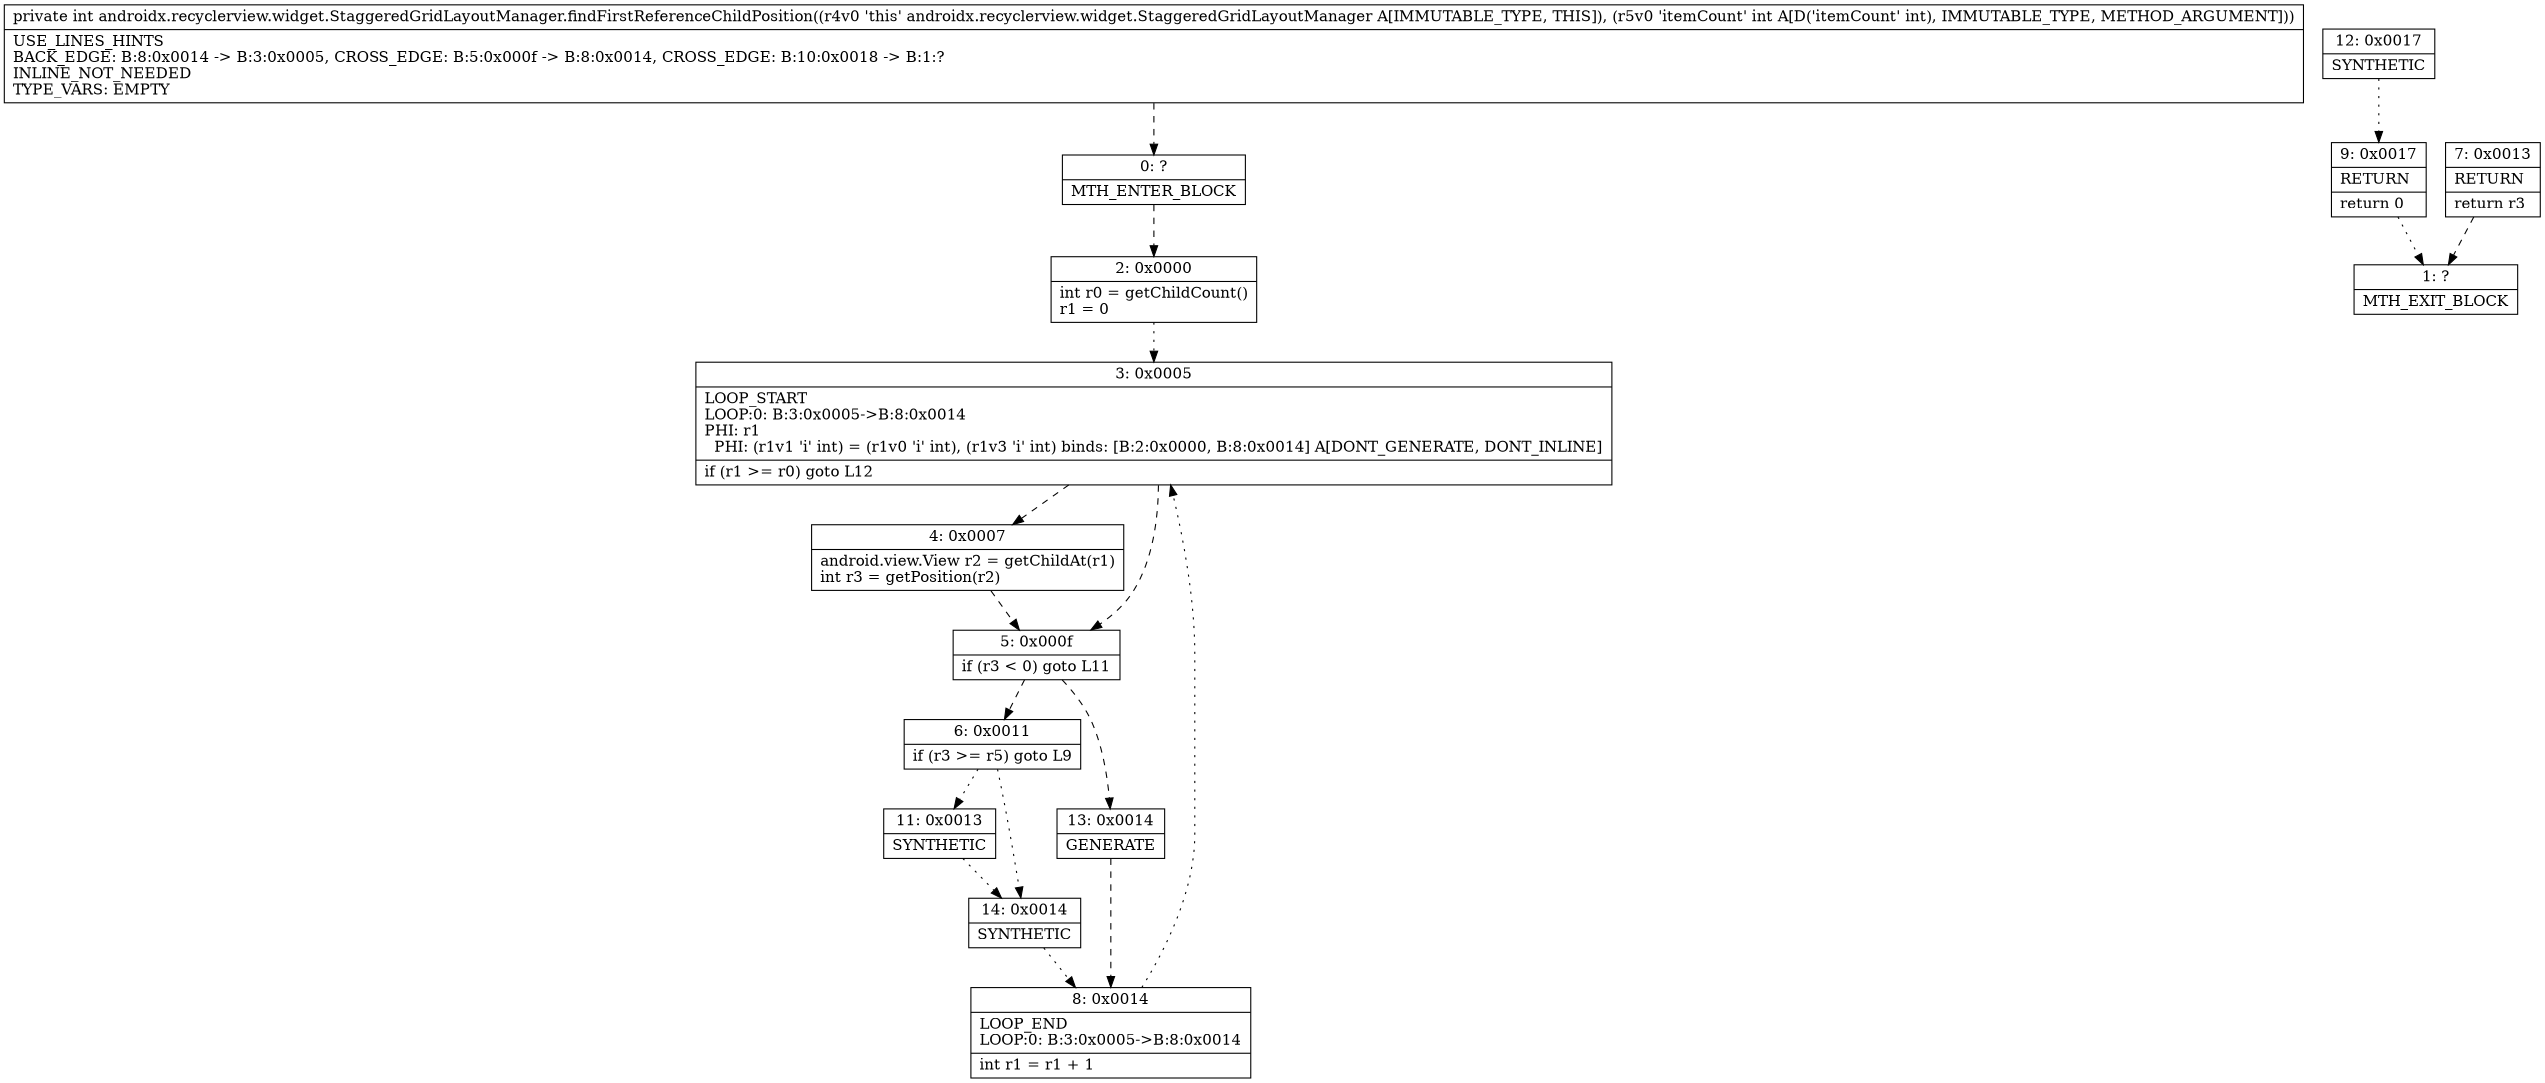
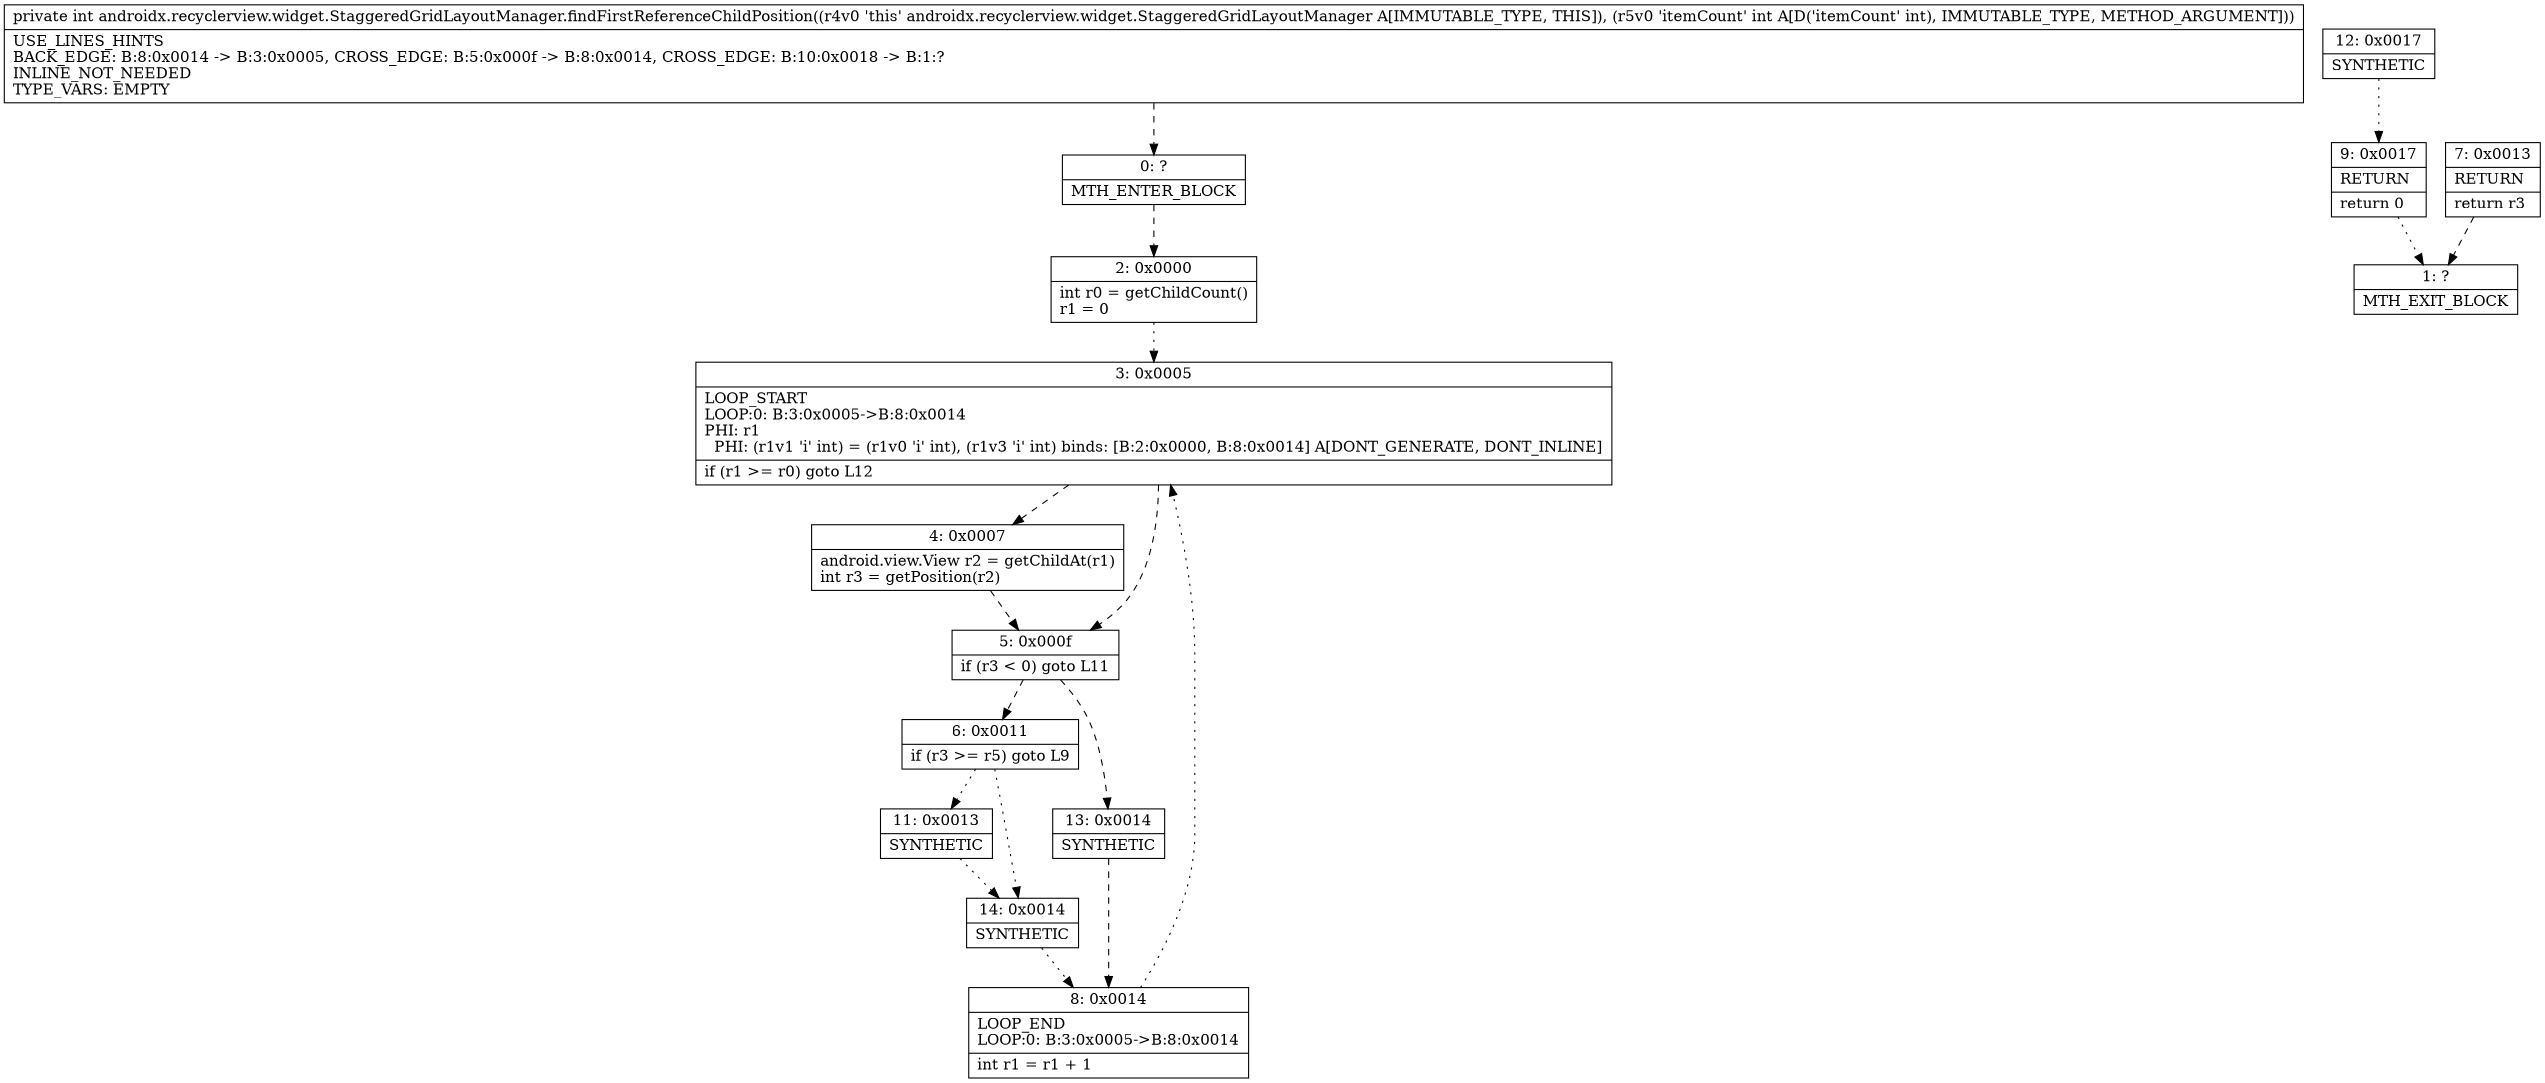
(1111, 846) -> (1109, 846)
